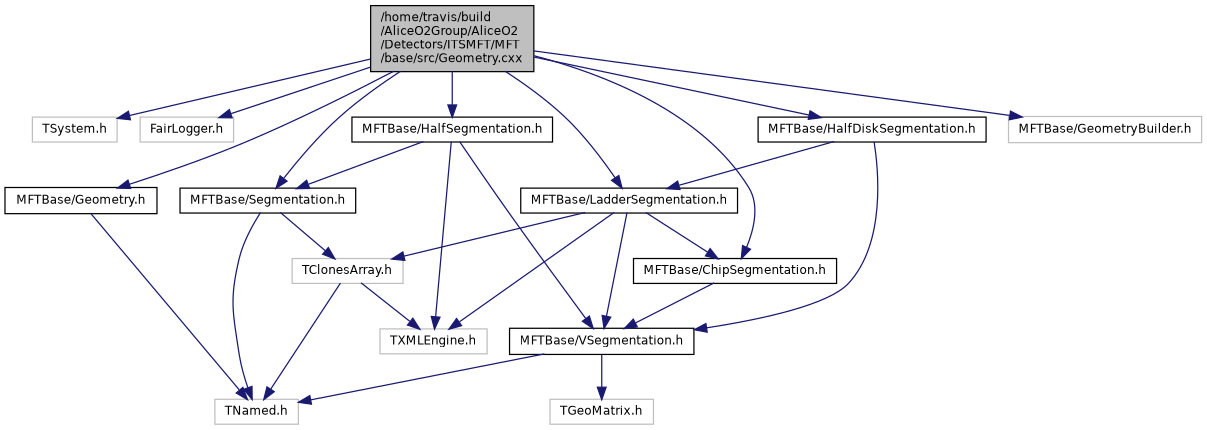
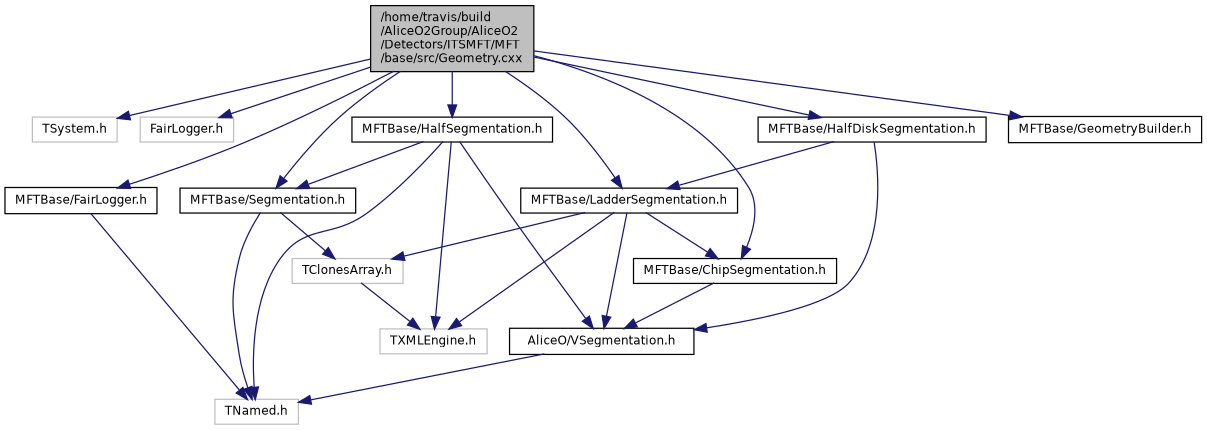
(1105, 130) -> (1105, 130)
(81, 201) -> (81, 201)
(306, 336) -> (300, 240)
(602, 341) -> (602, 341)
(602, 412) -> none
